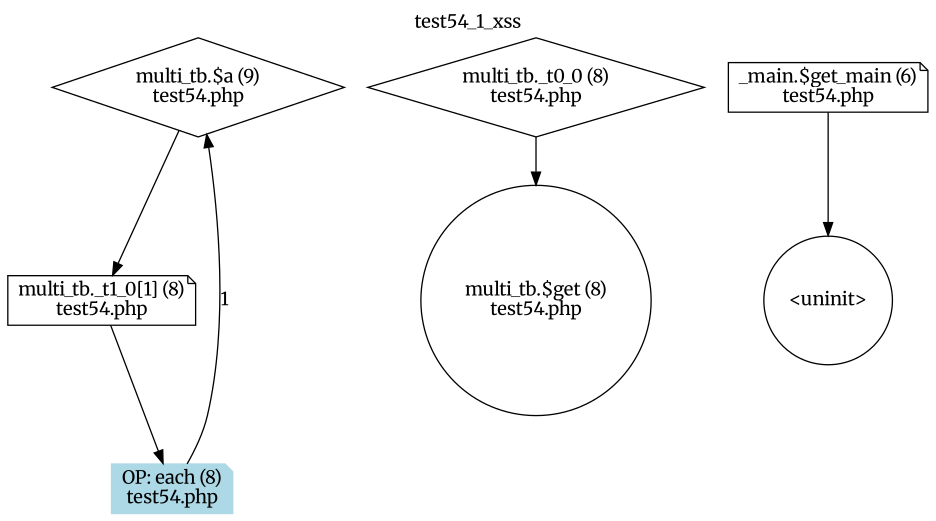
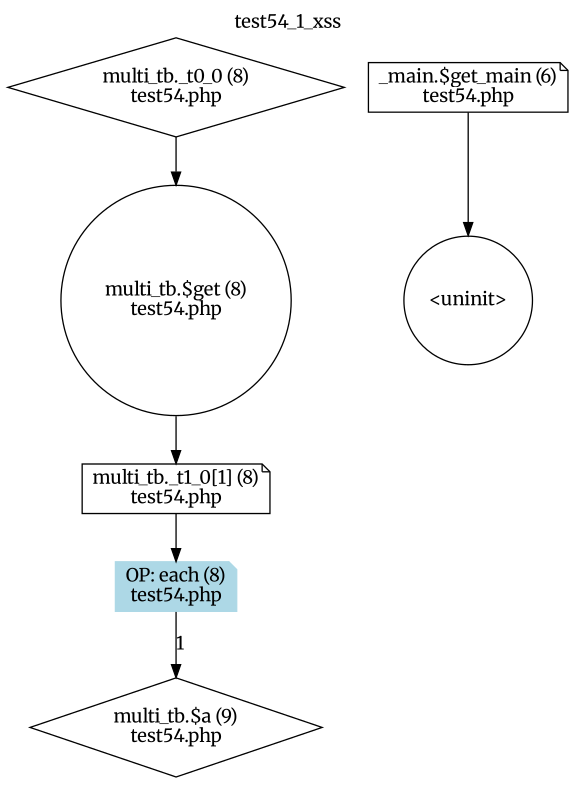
(149, 197) -> (176, 433)
